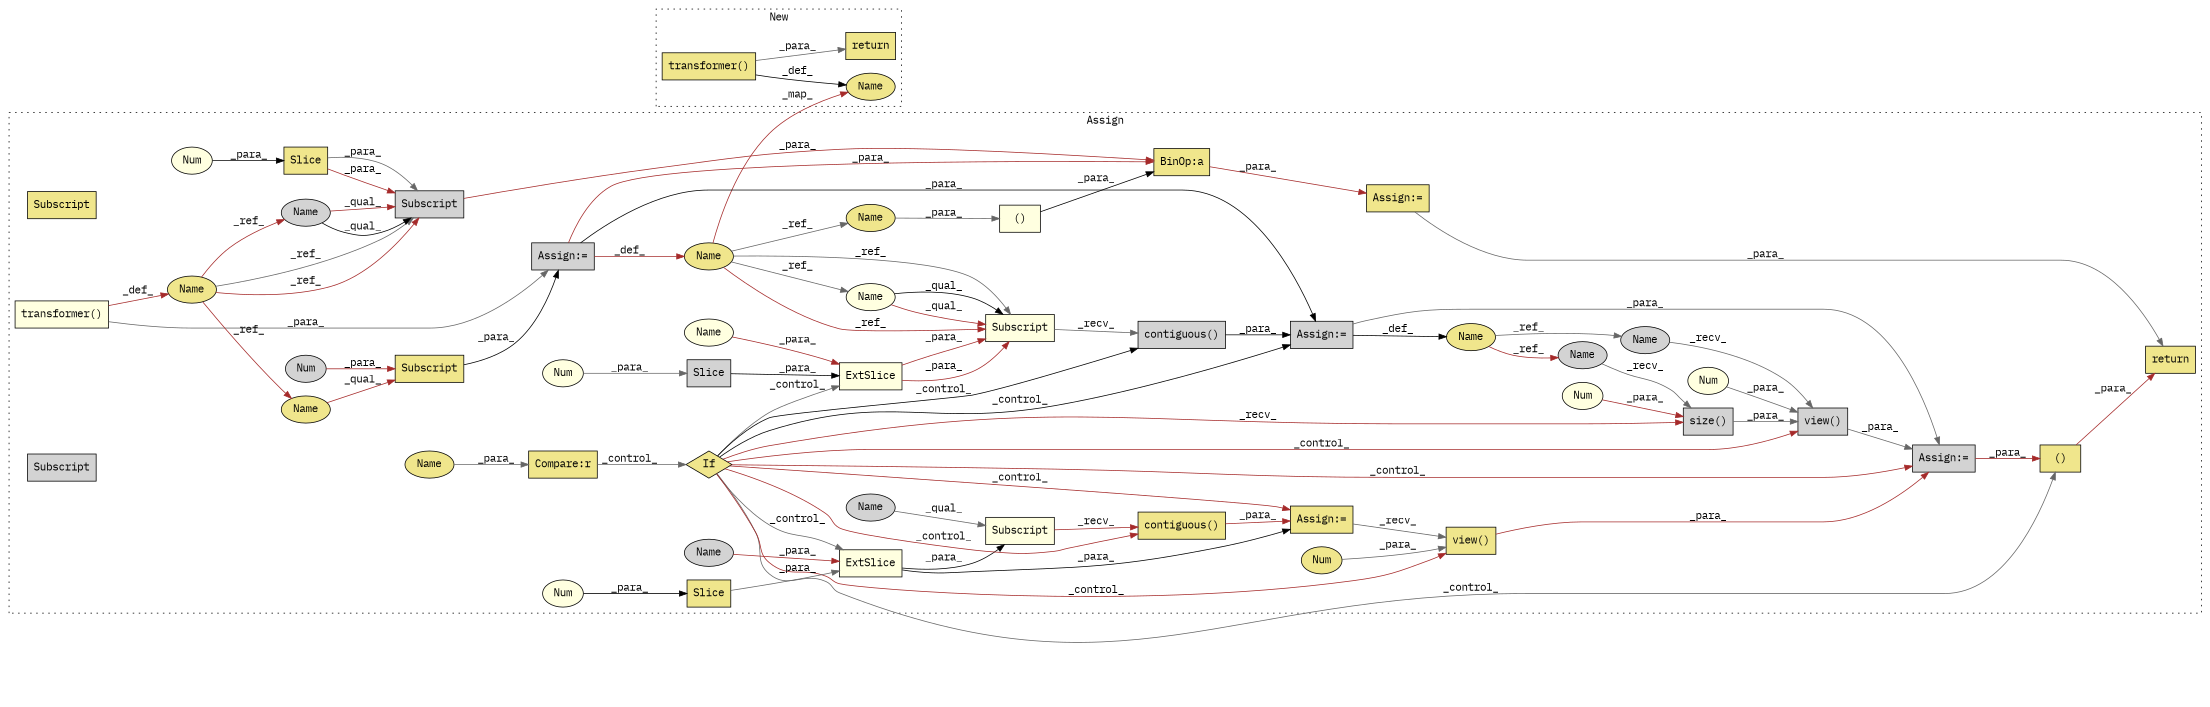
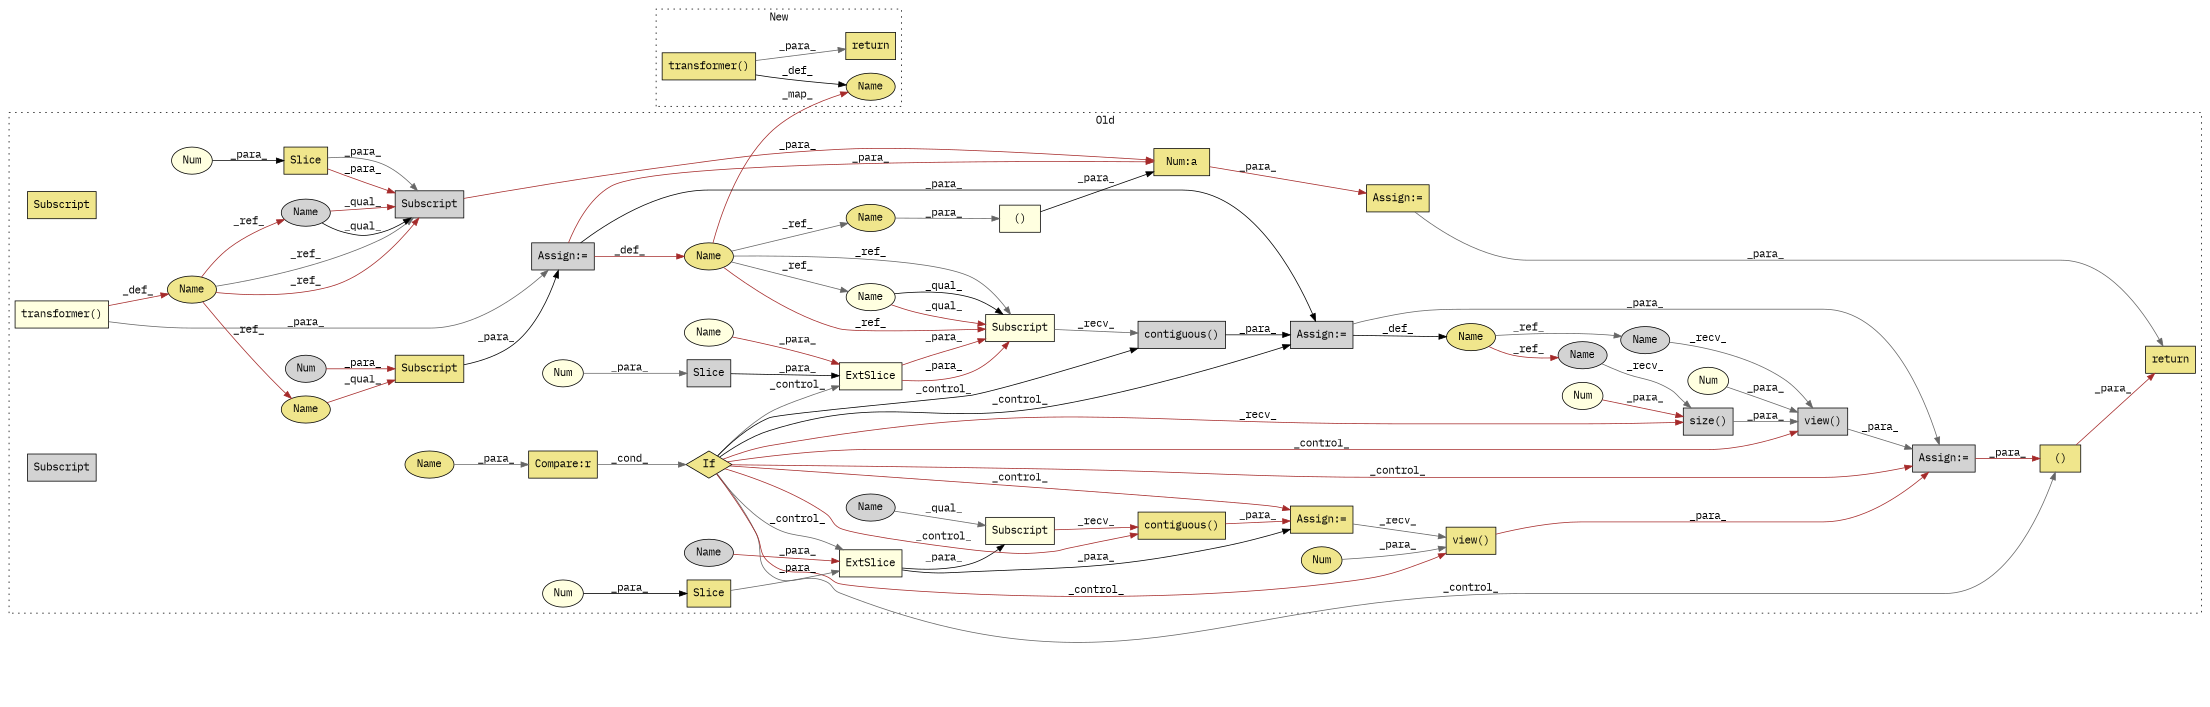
(1105, 121) -> (1105, 121)
(1182, 162) -> (1182, 162)
(630, 459) -> (630, 459)
